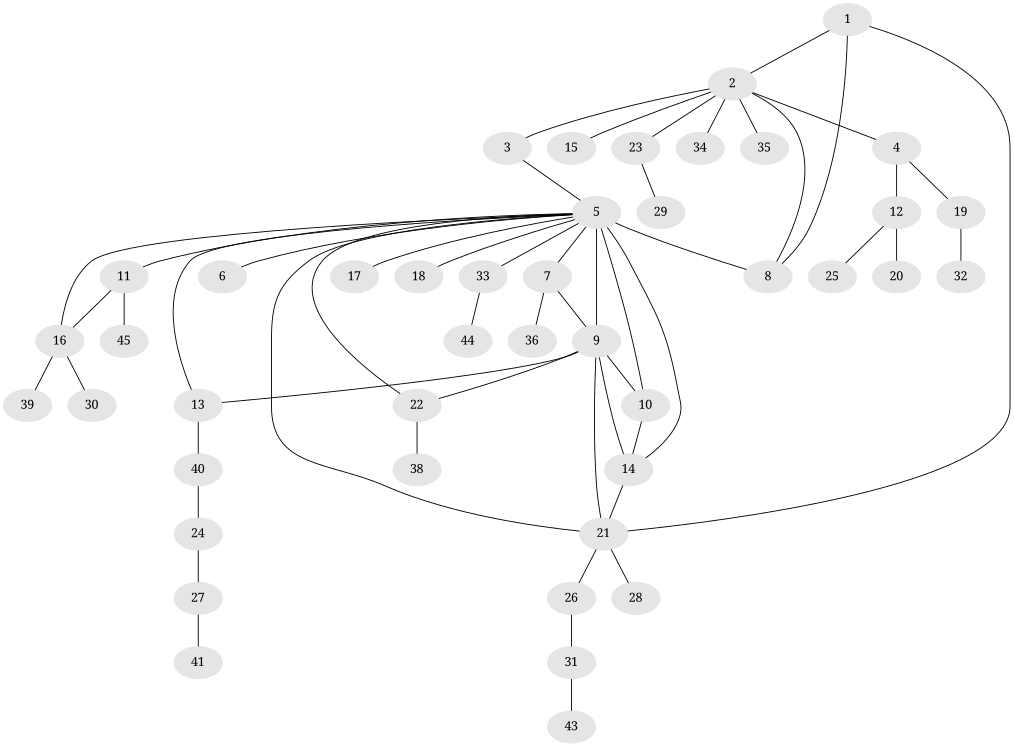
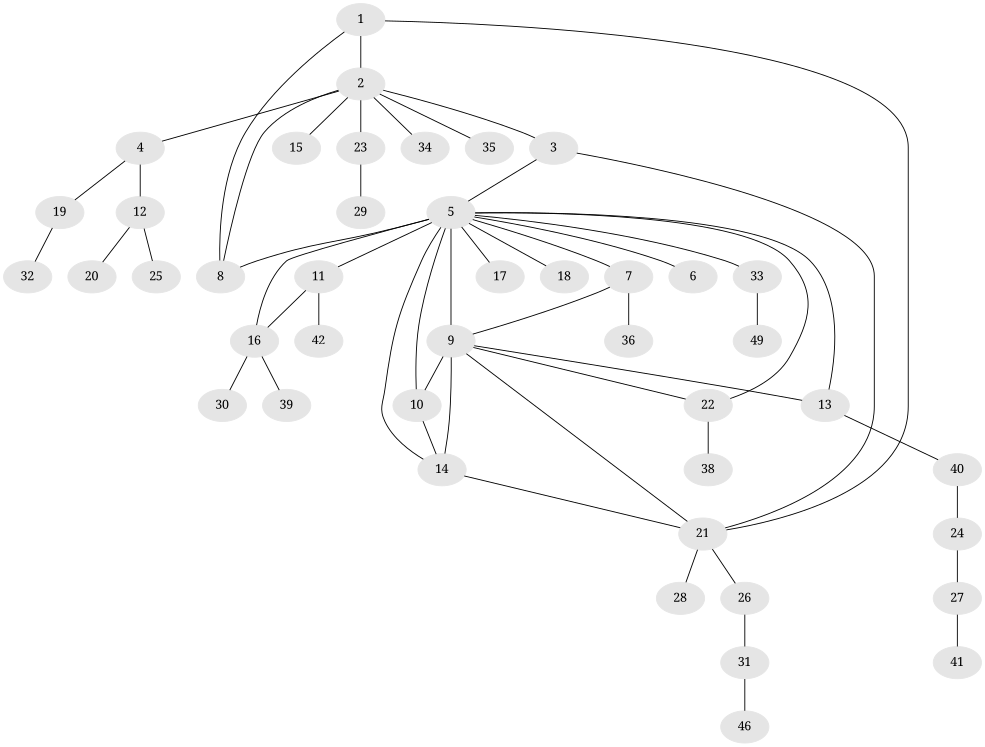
(124, 341) -> (319, 341)
(468, 341) -> (757, 341)
(271, 368) -> (874, 277)
(572, 727) -> (745, 727)
